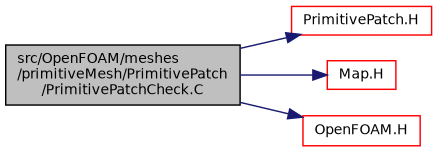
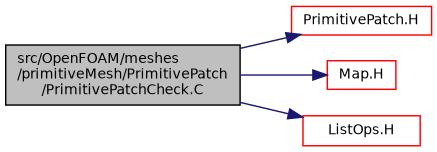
(362, 131) -> (362, 131)
